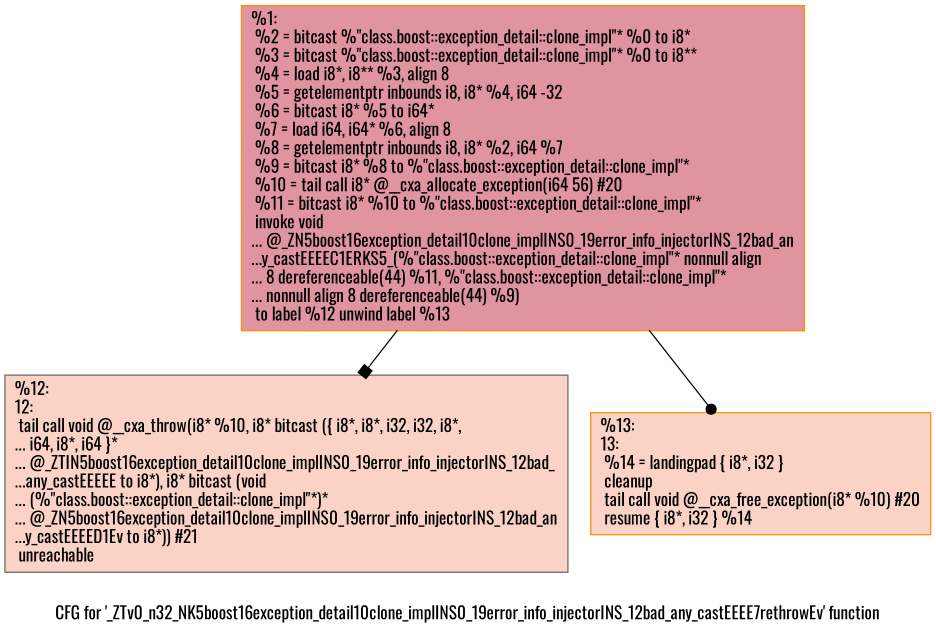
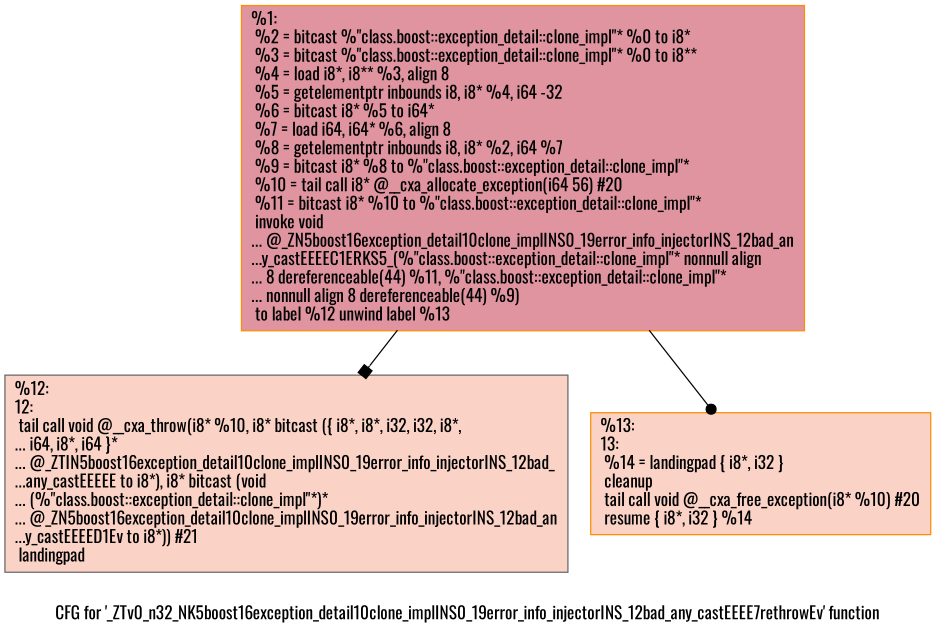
(55, 556) -> (51, 556)
